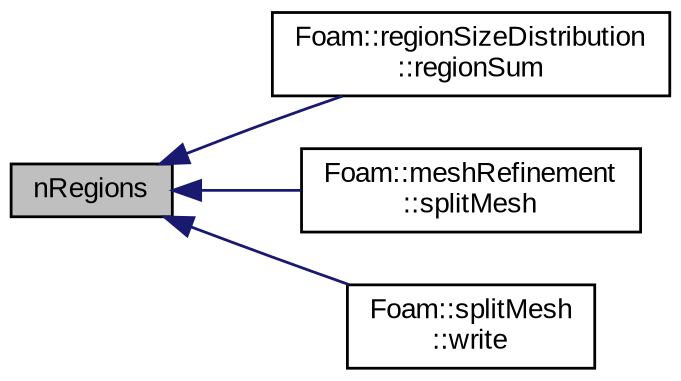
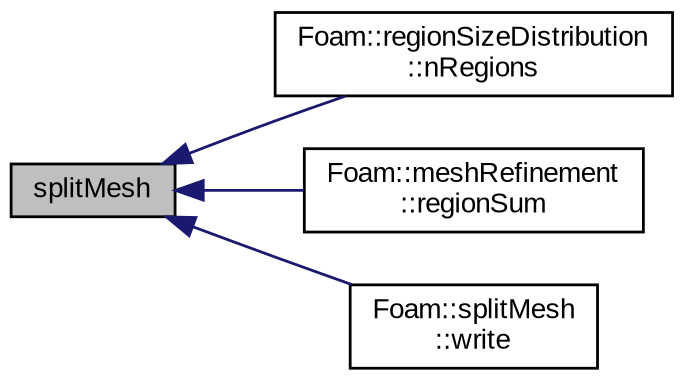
(471, 54) -> (474, 54)
(92, 190) -> (93, 190)
(471, 190) -> (474, 190)
